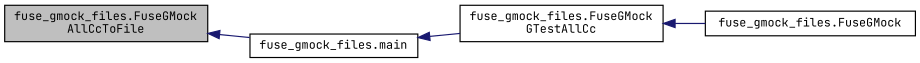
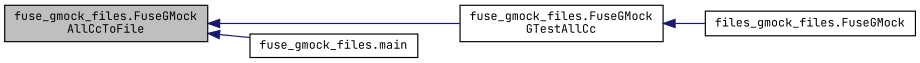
(810, 23) -> (810, 23)
(445, 35) -> (340, 23)
